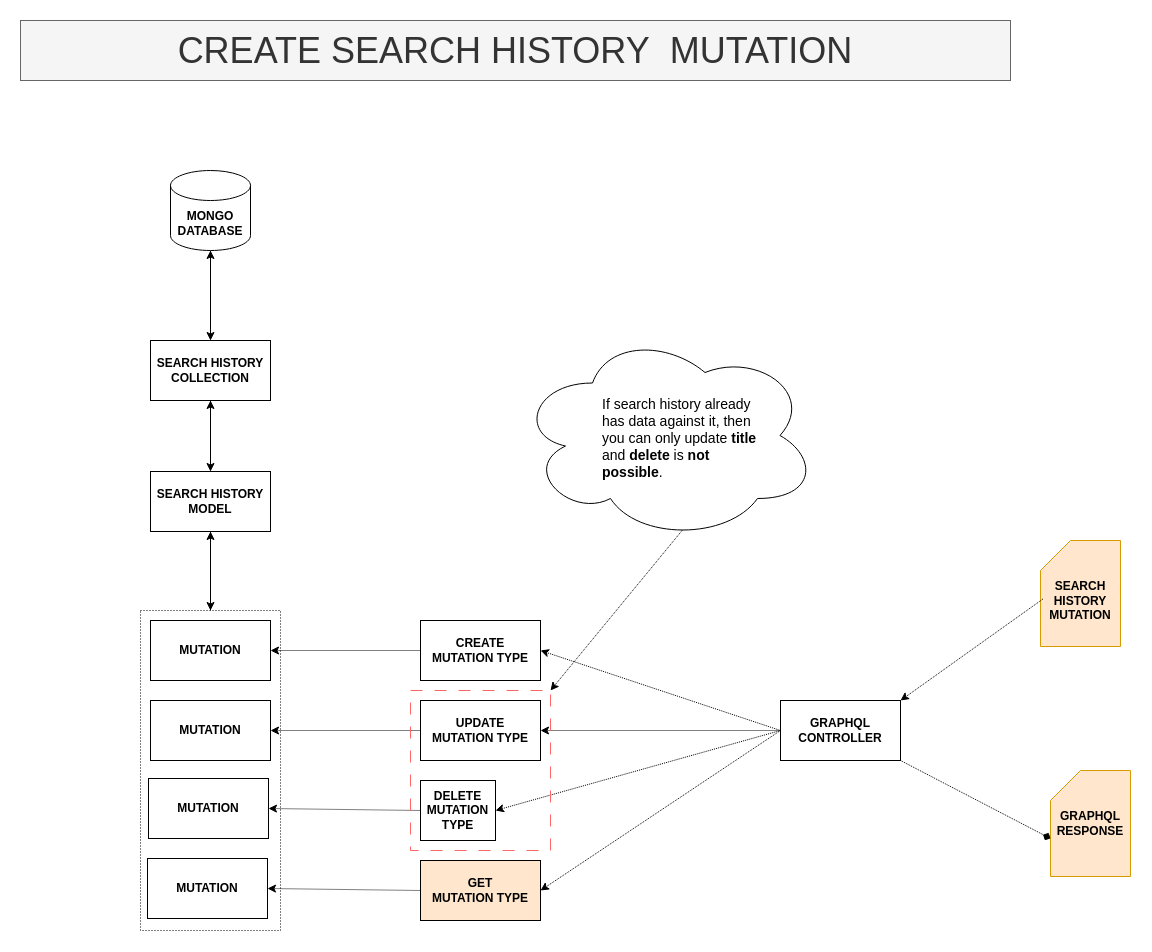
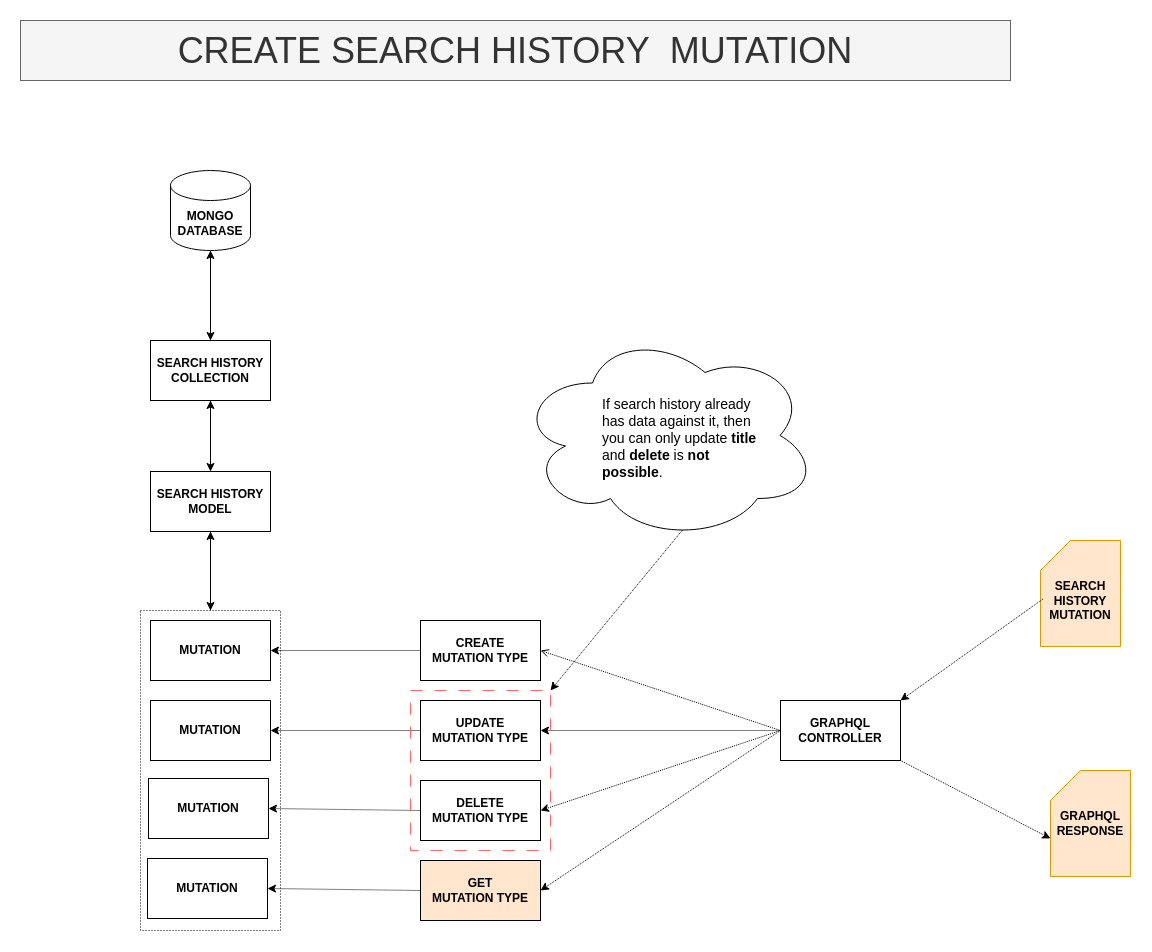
(548, 653) -> (546, 652)
(458, 811) -> (481, 811)
(1042, 834) -> (1043, 835)
